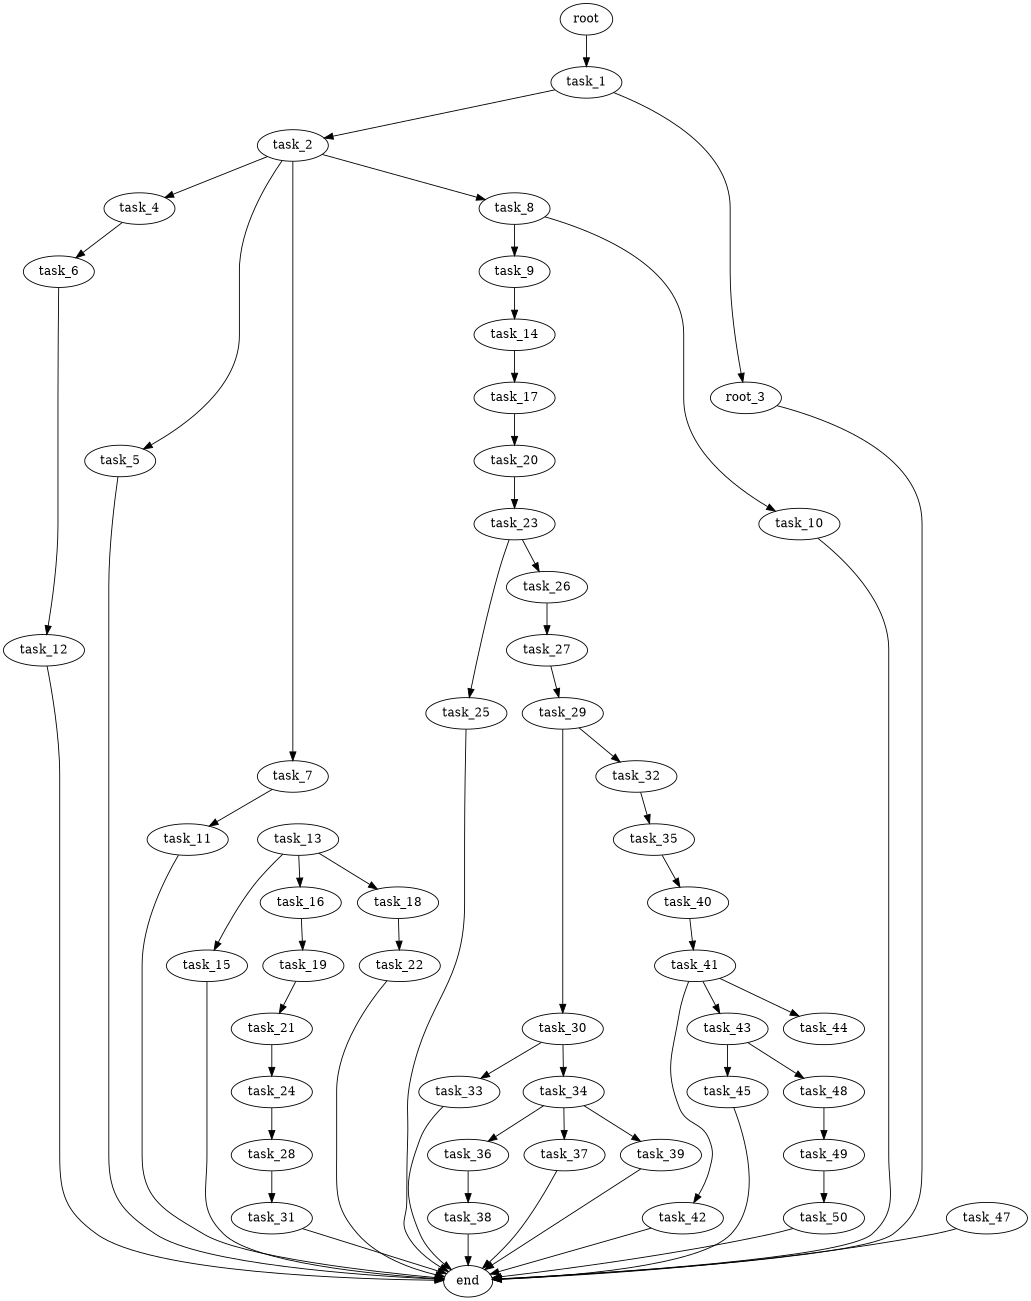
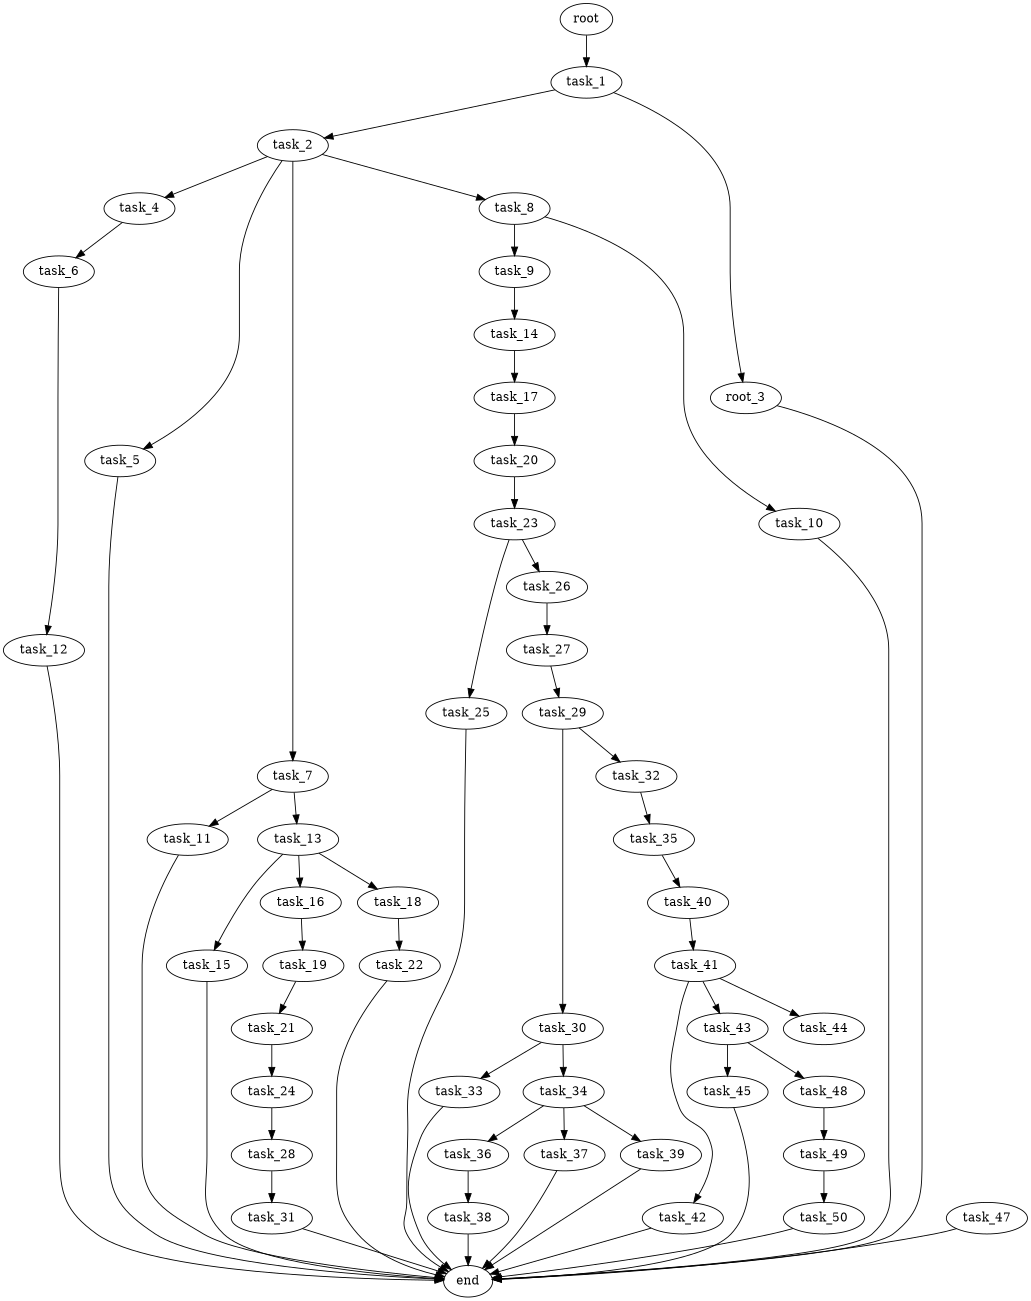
none -> (295, 804)
